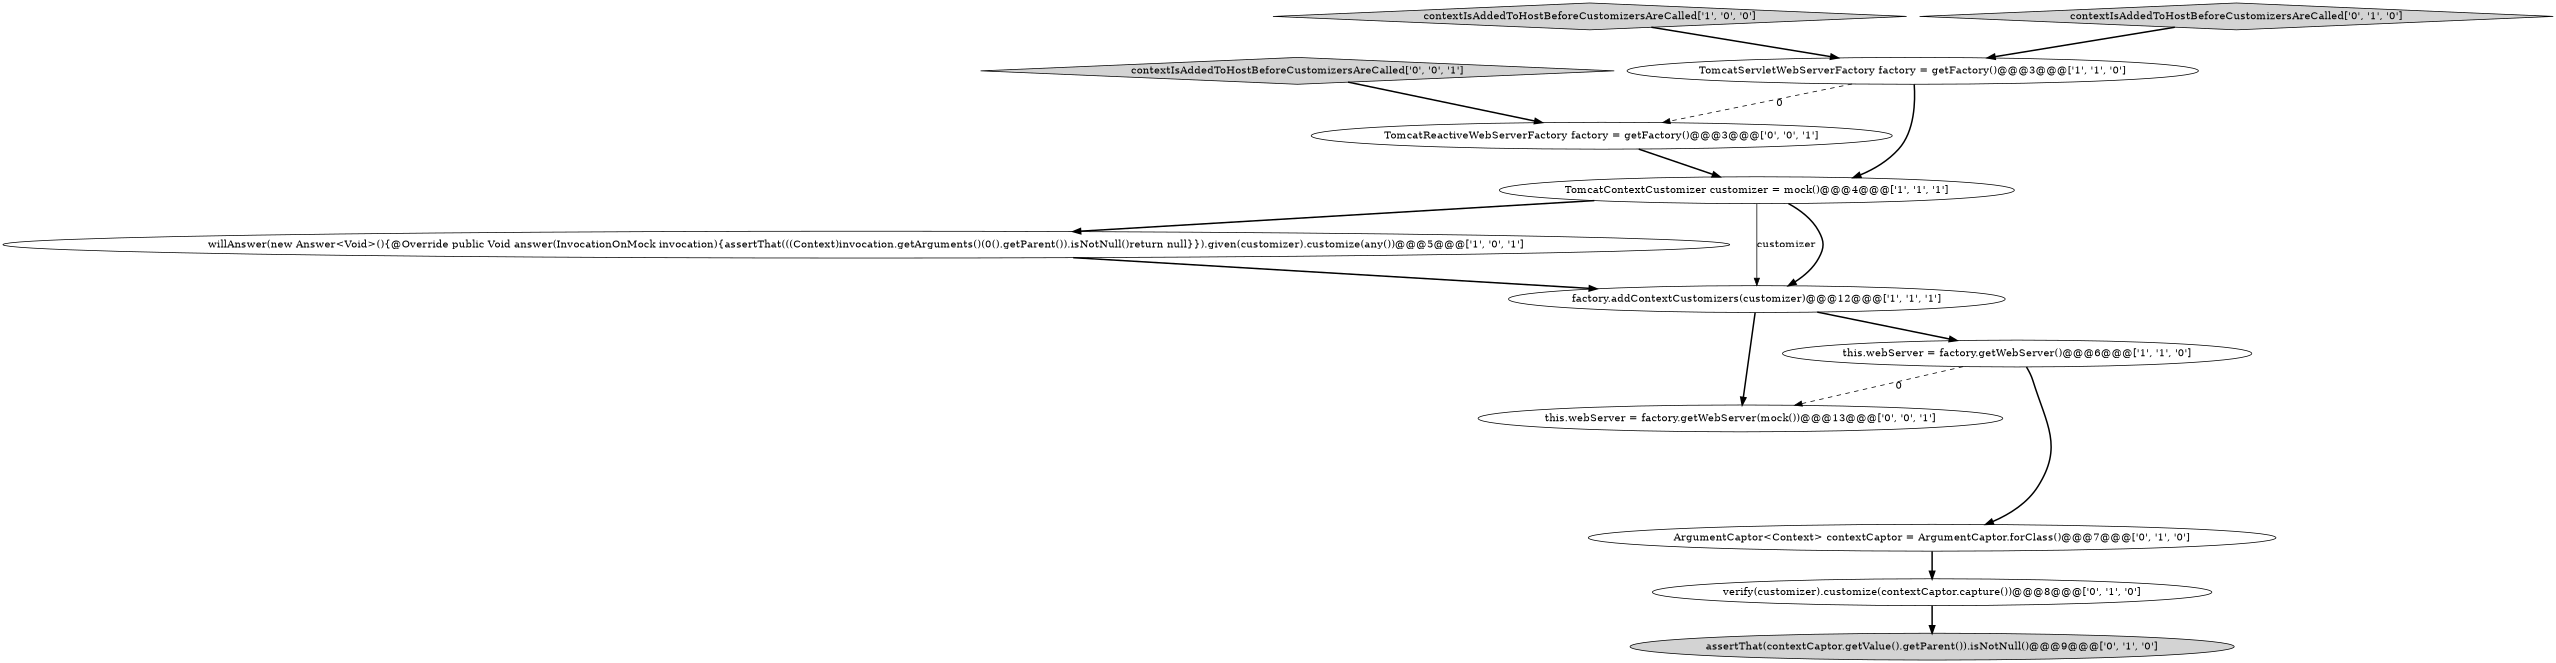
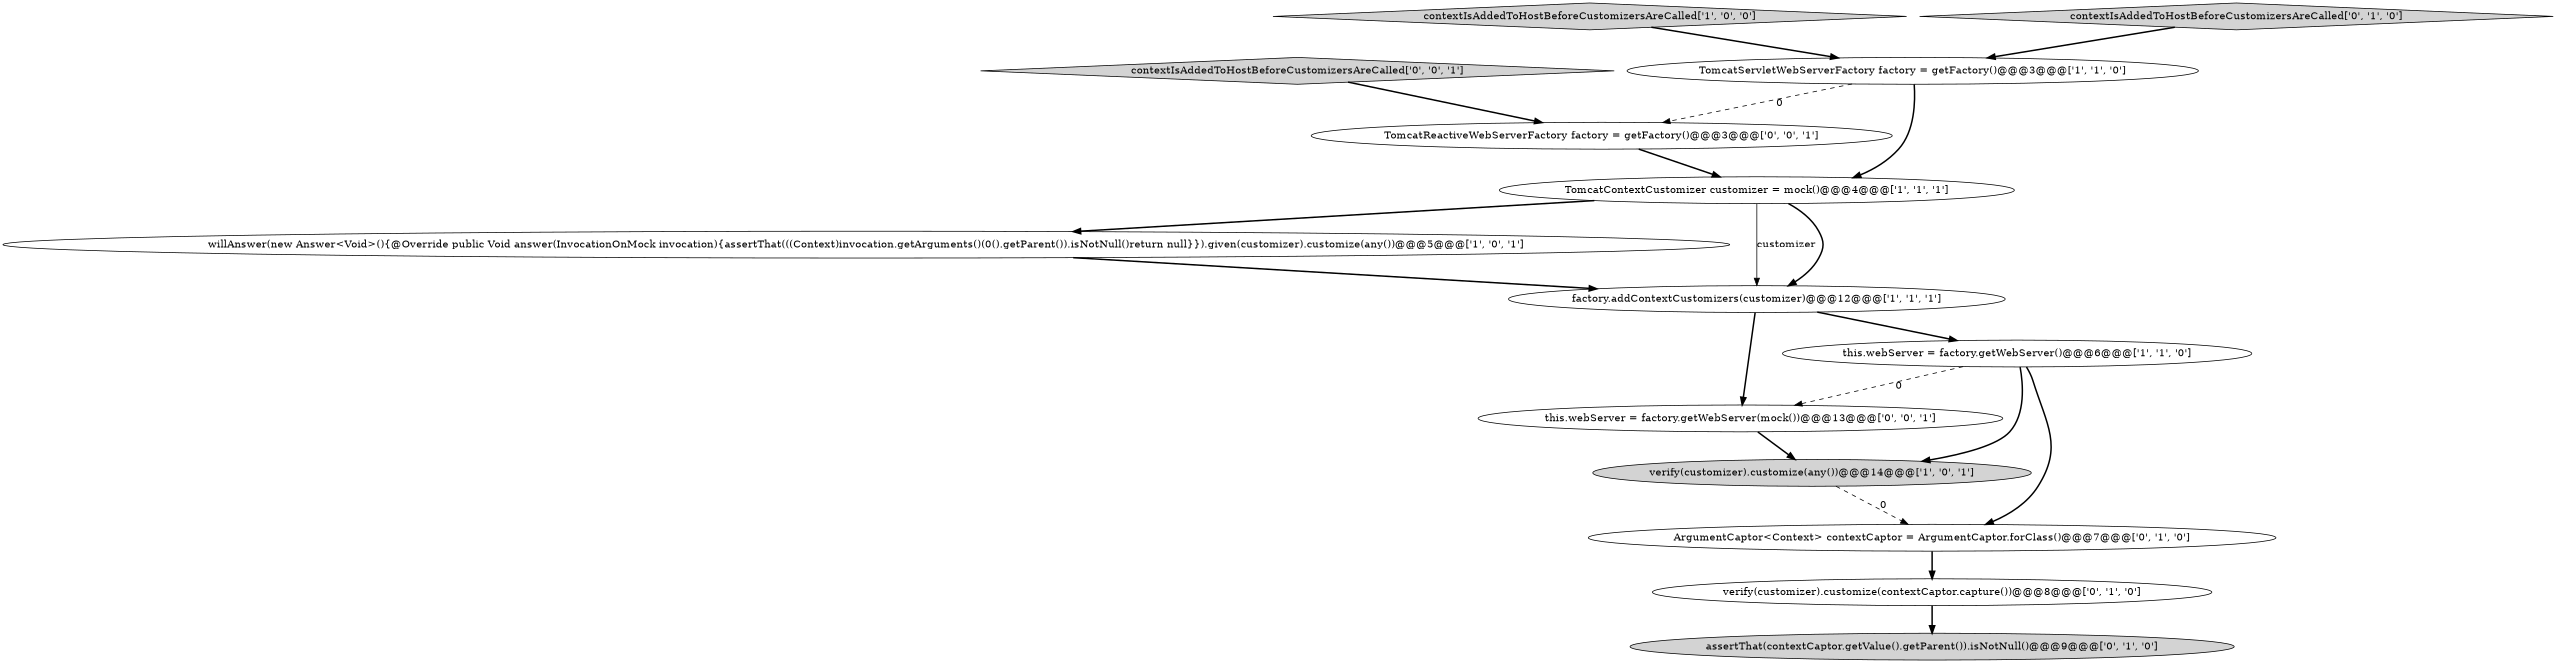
none -> (1812, 473)
